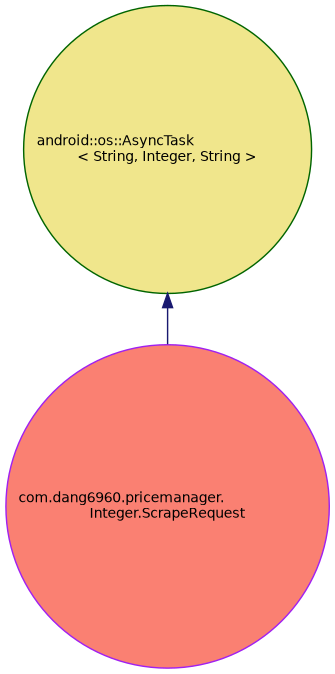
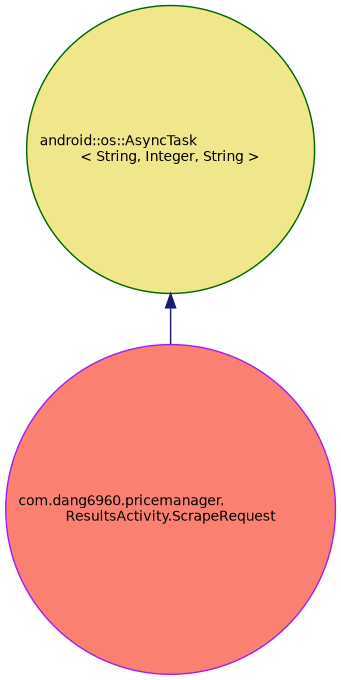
(168, 506) -> (171, 509)
